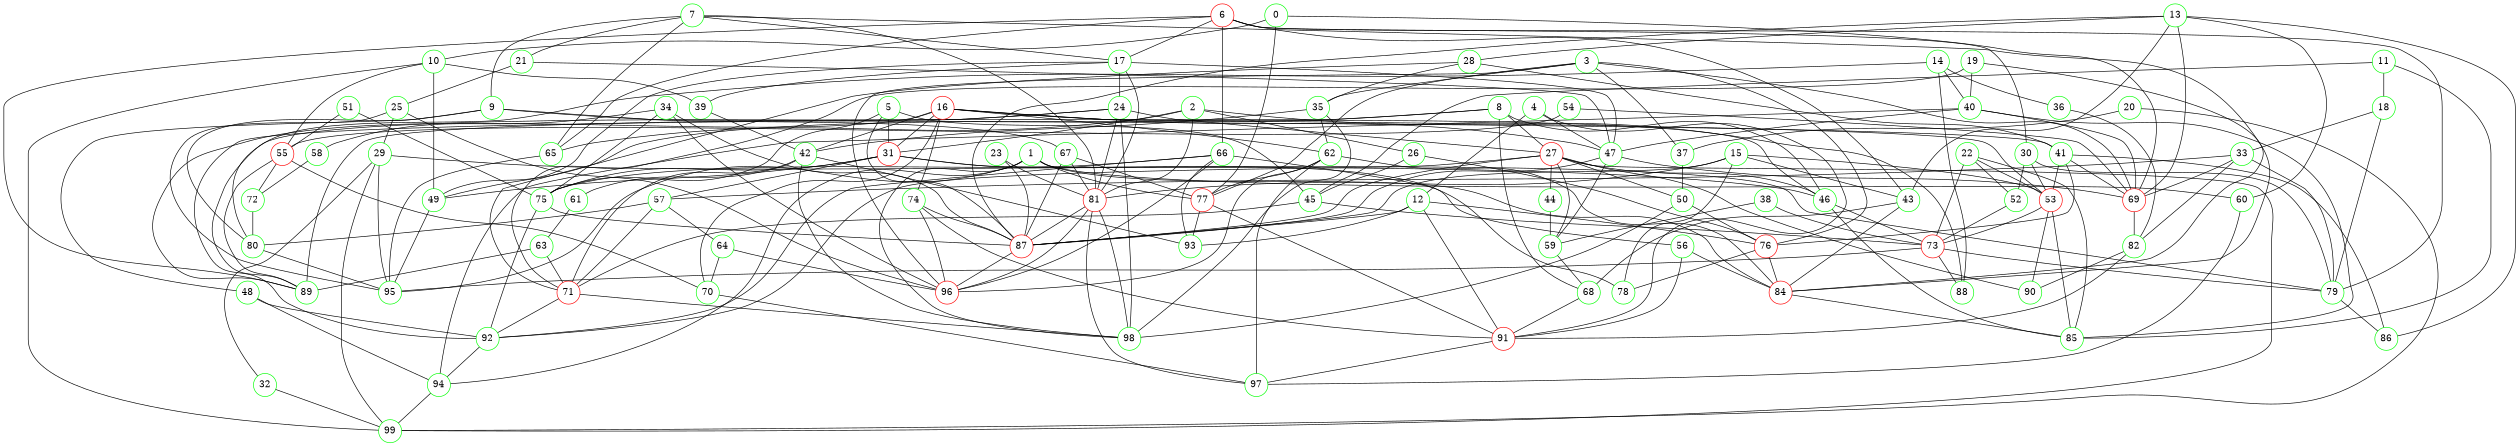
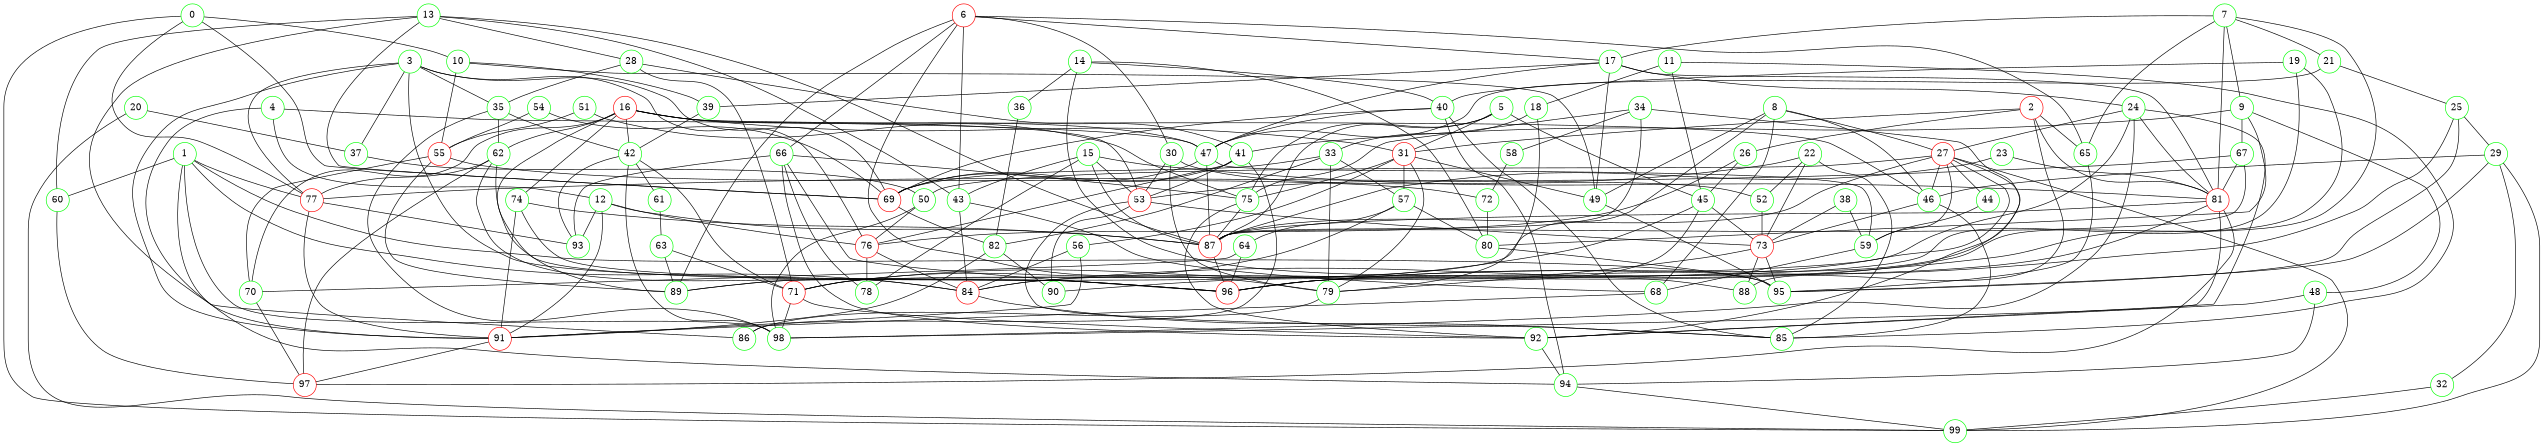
(1193, 108) -> (2032, 108)
(28, 206) -> (729, 421)
none -> (147, 249)
none -> (1481, 280)
(1256, 385) -> (305, 385)
